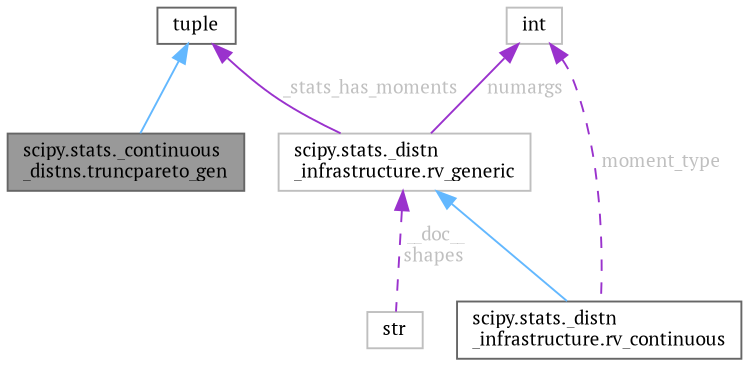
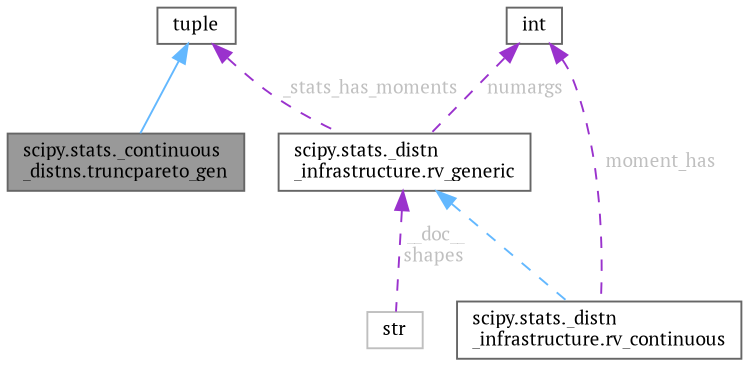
(534, 26) -> (534, 26)
(468, 96) -> (468, 96)
(281, 101) -> (281, 101)
(405, 162) -> (405, 162)
(659, 162) -> (659, 162)
(509, 252) -> (509, 252)
